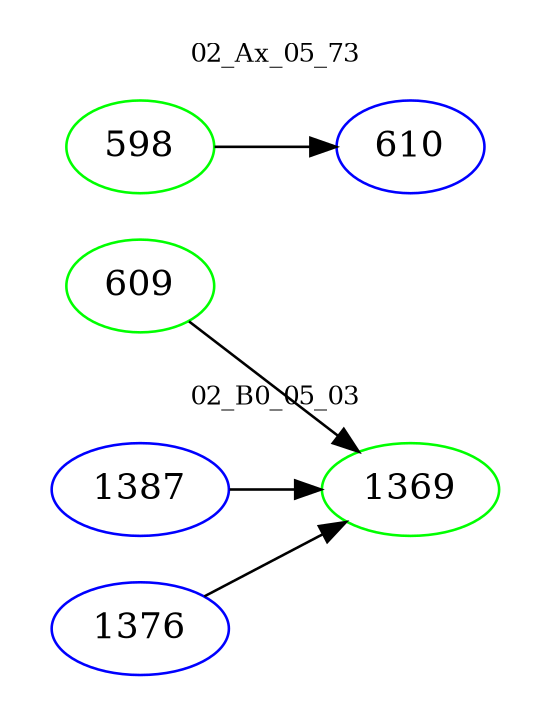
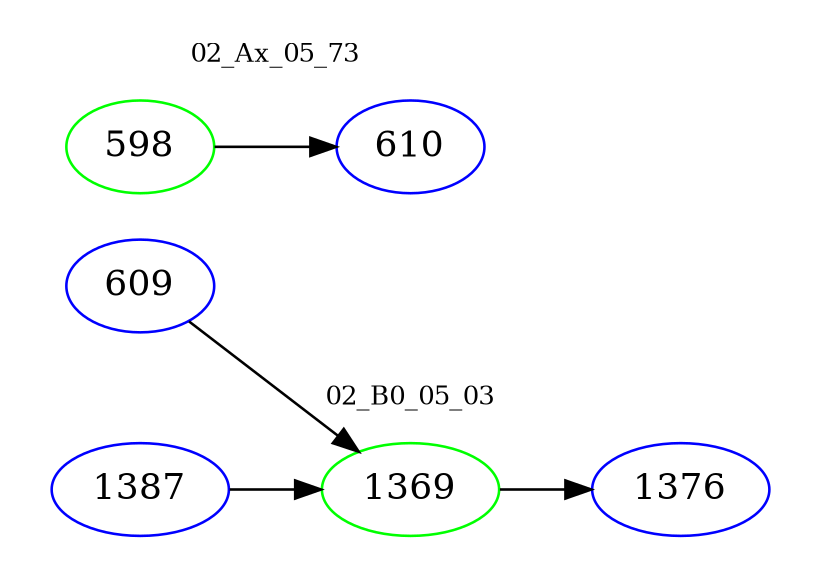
(140, 286) -> (140, 286)
(264, 565) -> (533, 490)
